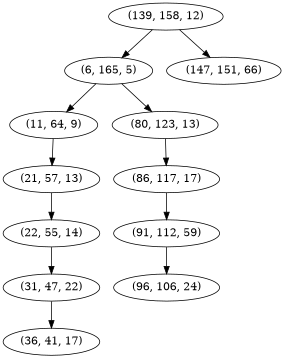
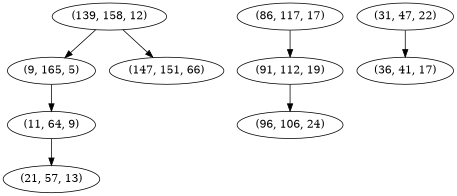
(109, 71) -> (51, 71)
(165, 125) -> none
(51, 233) -> none
(167, 233) -> (290, 71)
